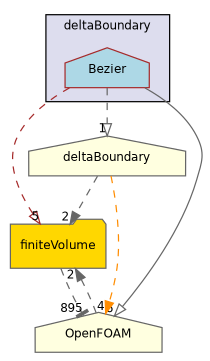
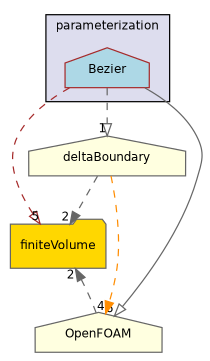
(108, 26) -> (108, 26)
(70, 290) -> none
